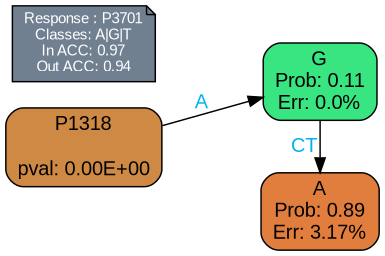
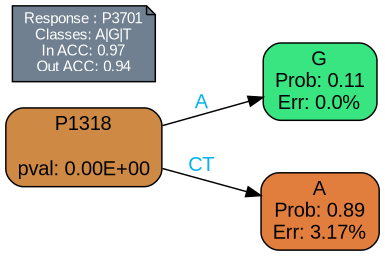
(320, 139) -> (204, 180)
